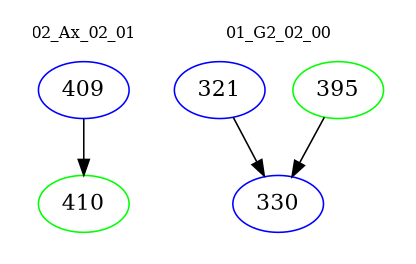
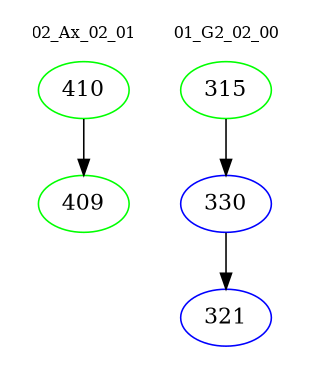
(84, 90) -> (84, 204)
(338, 90) -> (226, 90)
(84, 139) -> (84, 139)
(245, 140) -> (226, 253)
